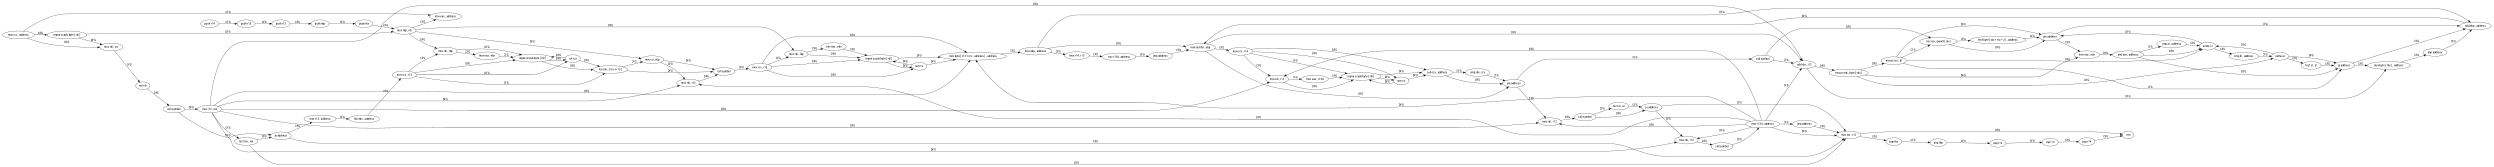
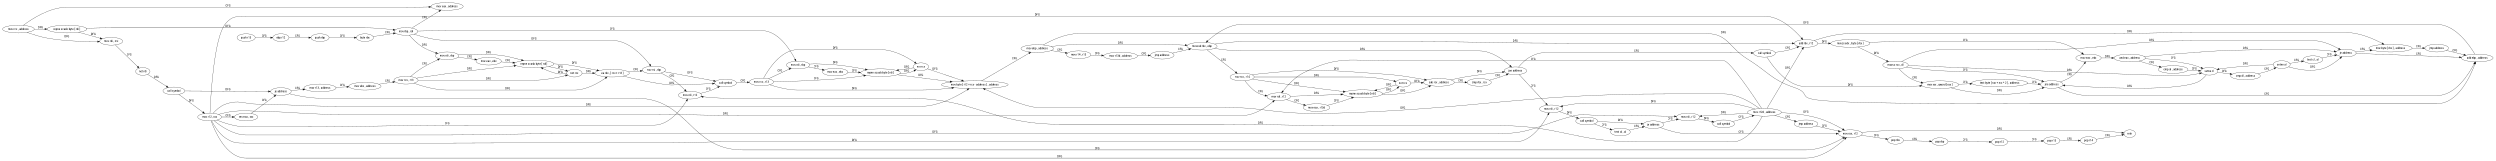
(210, 24) -> none
(281, 24) -> (281, 38)
(364, 24) -> (365, 38)
(2064, 84) -> none
(364, 119) -> (365, 86)
(1048, 164) -> (1021, 158)
